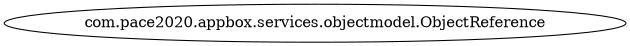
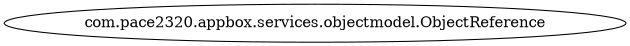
(315, 23) -> (315, 23)
